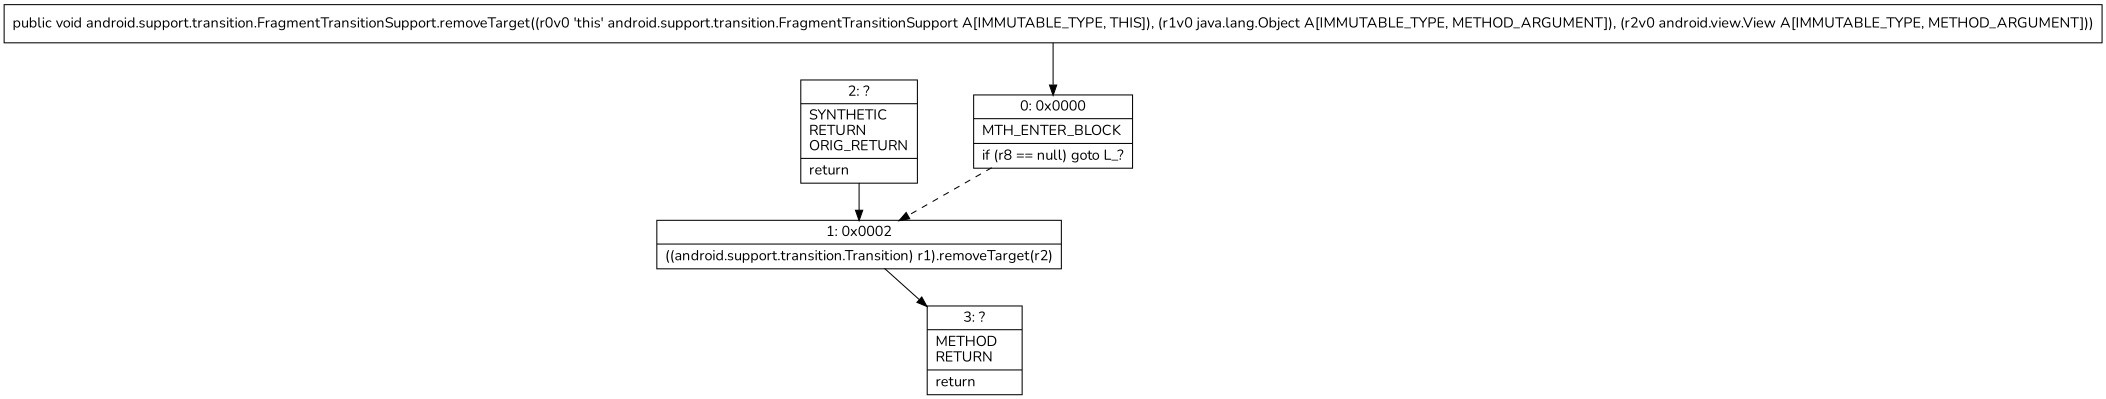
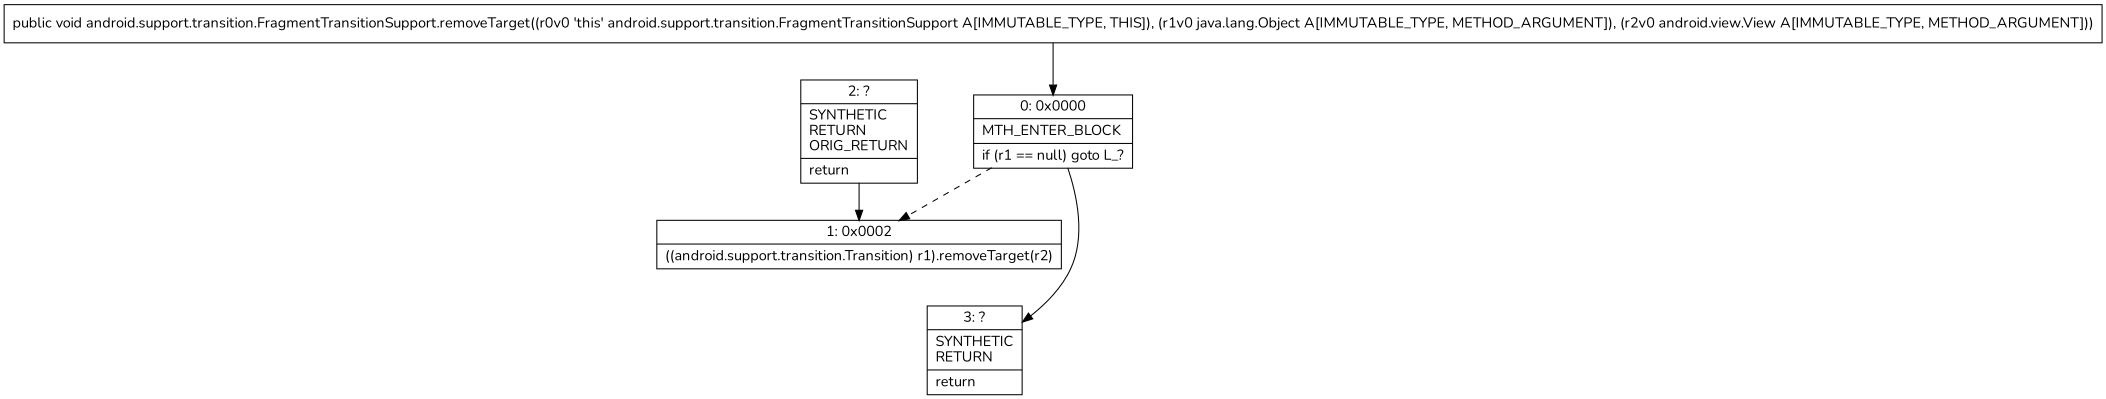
(1053, 155) -> (1053, 155)
(902, 284) -> (1077, 249)
(967, 342) -> (975, 342)
